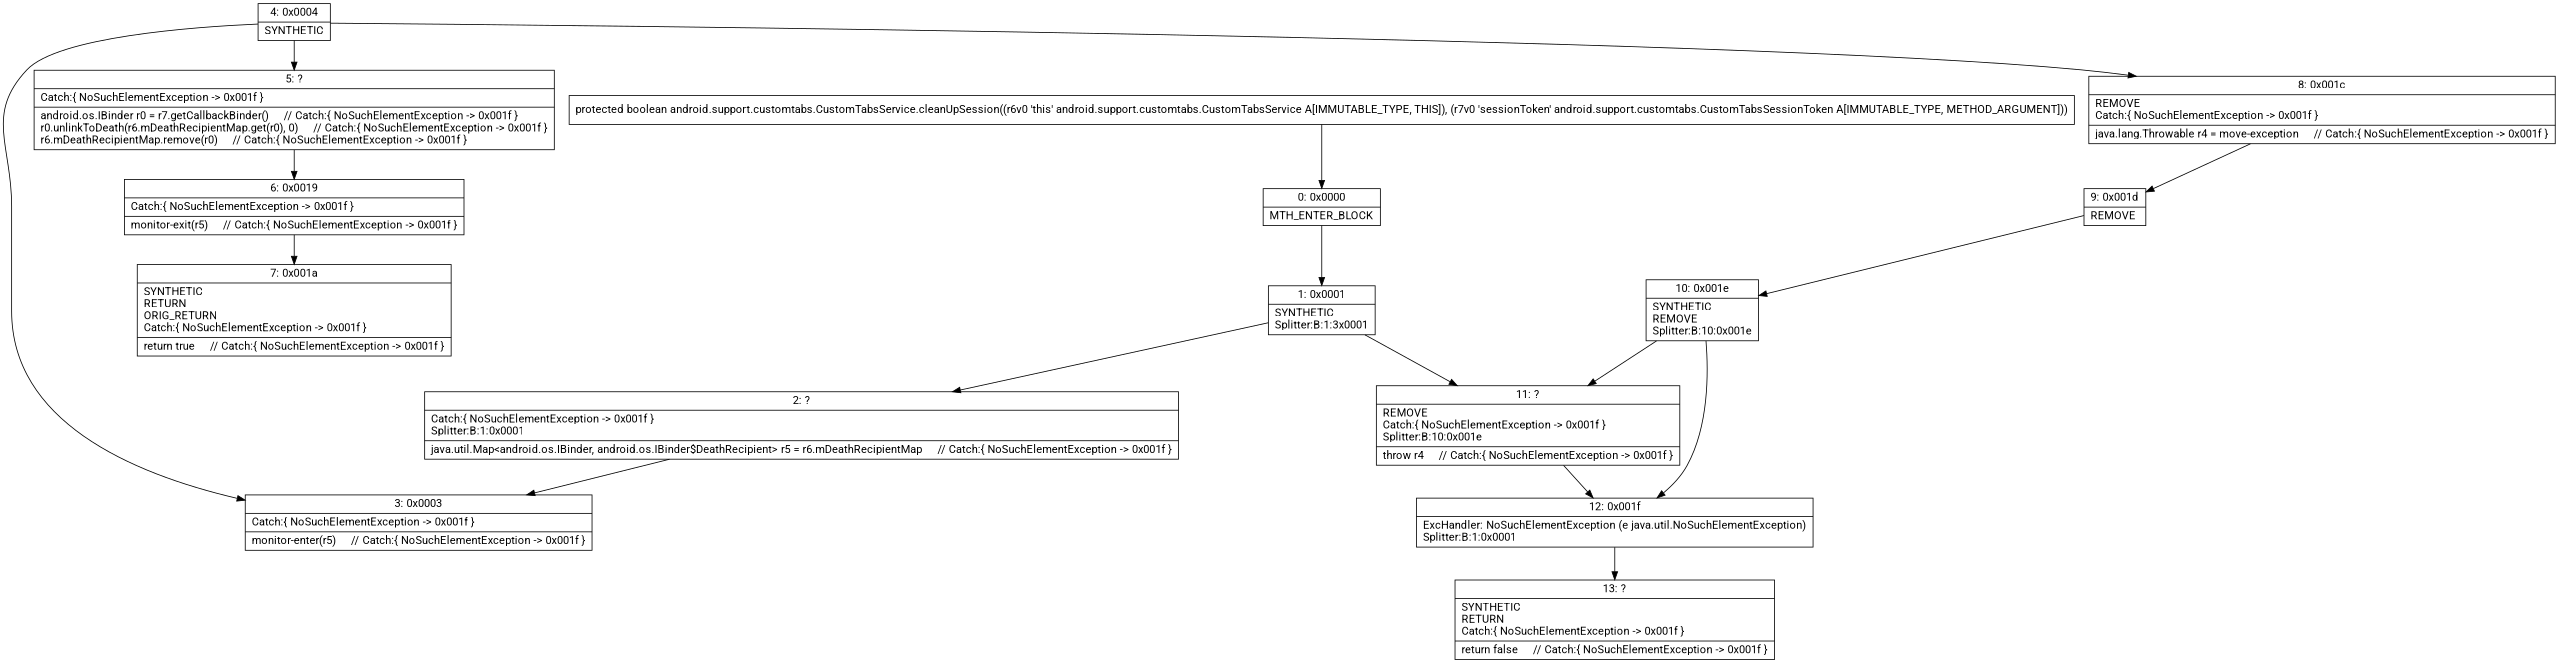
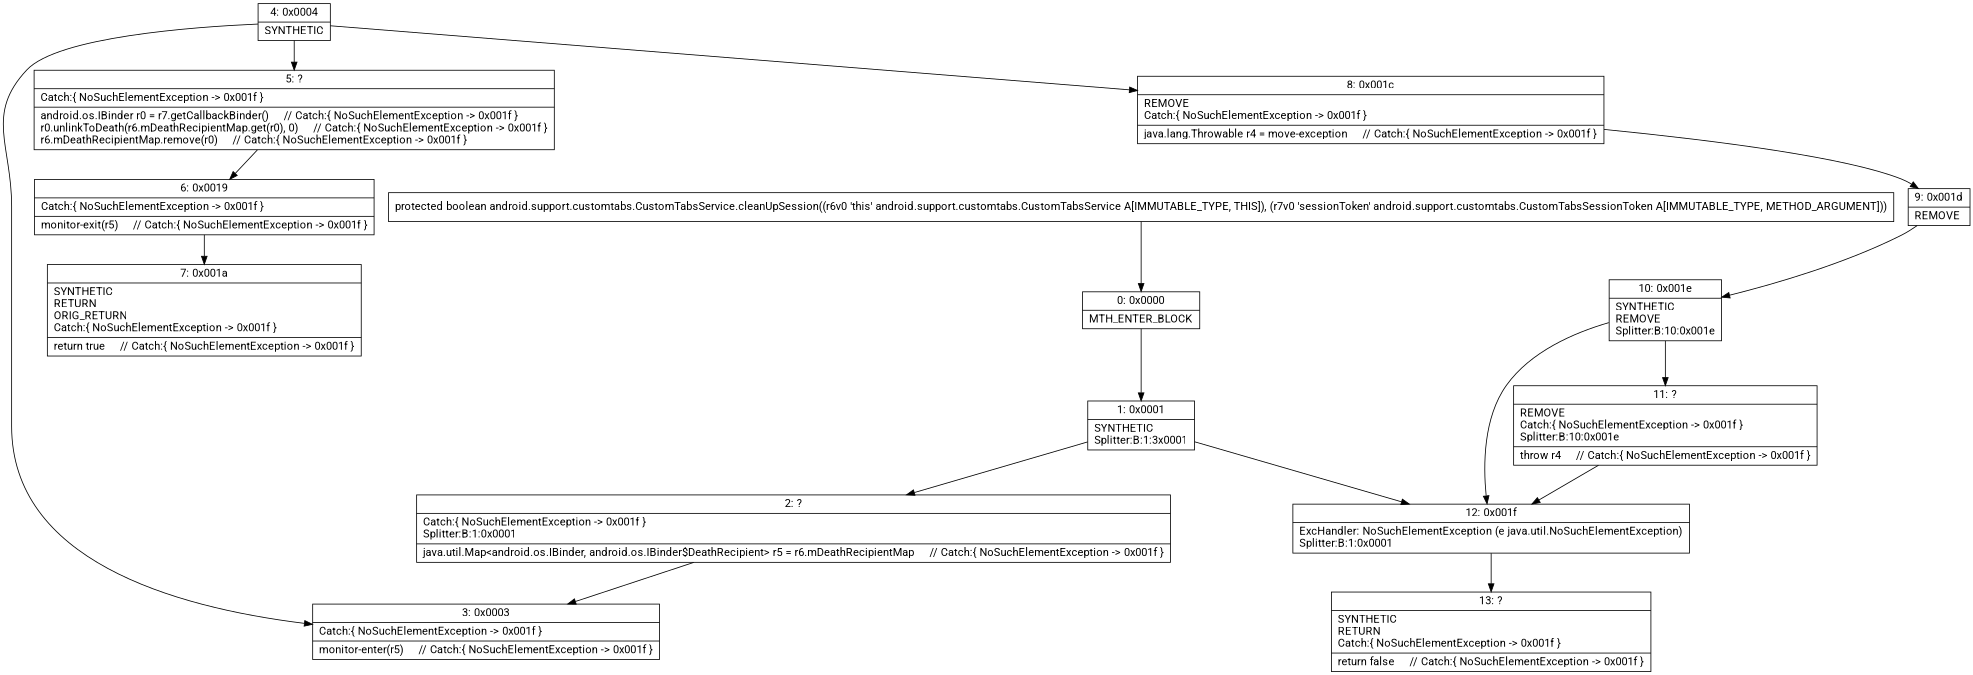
(1408, 358) -> (1298, 472)
